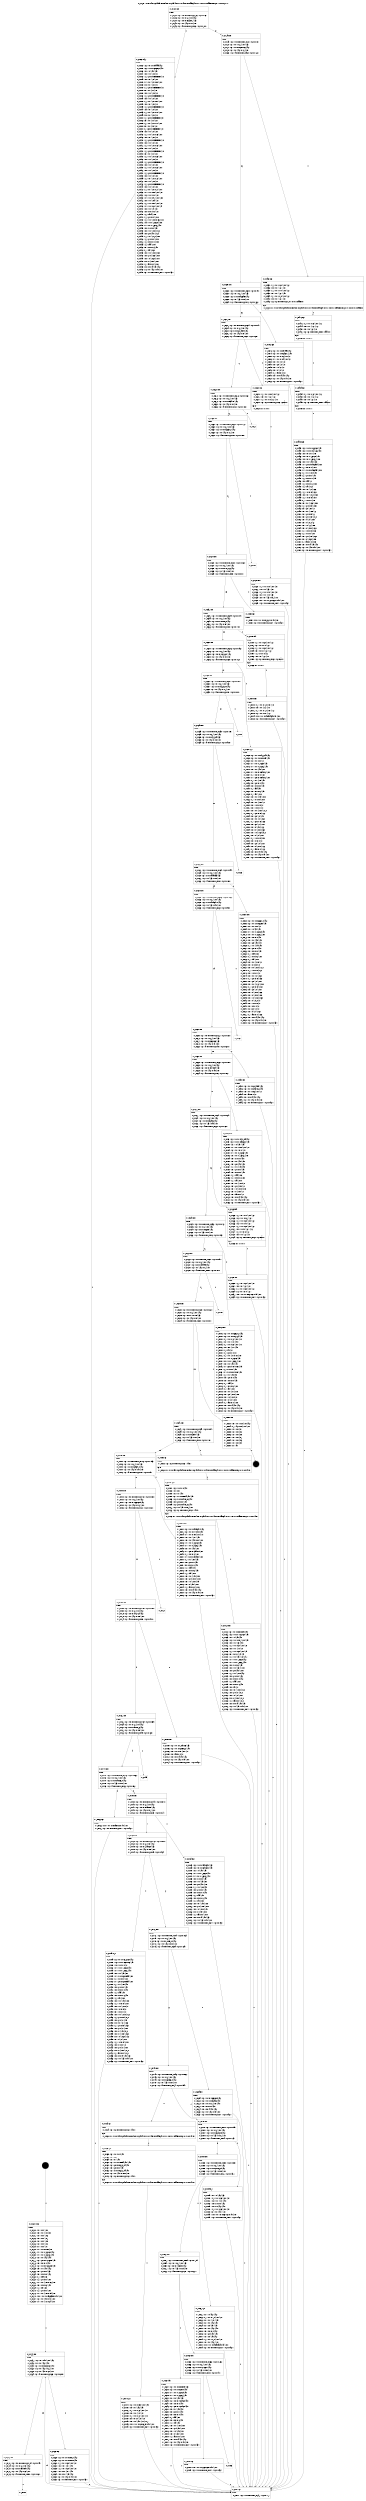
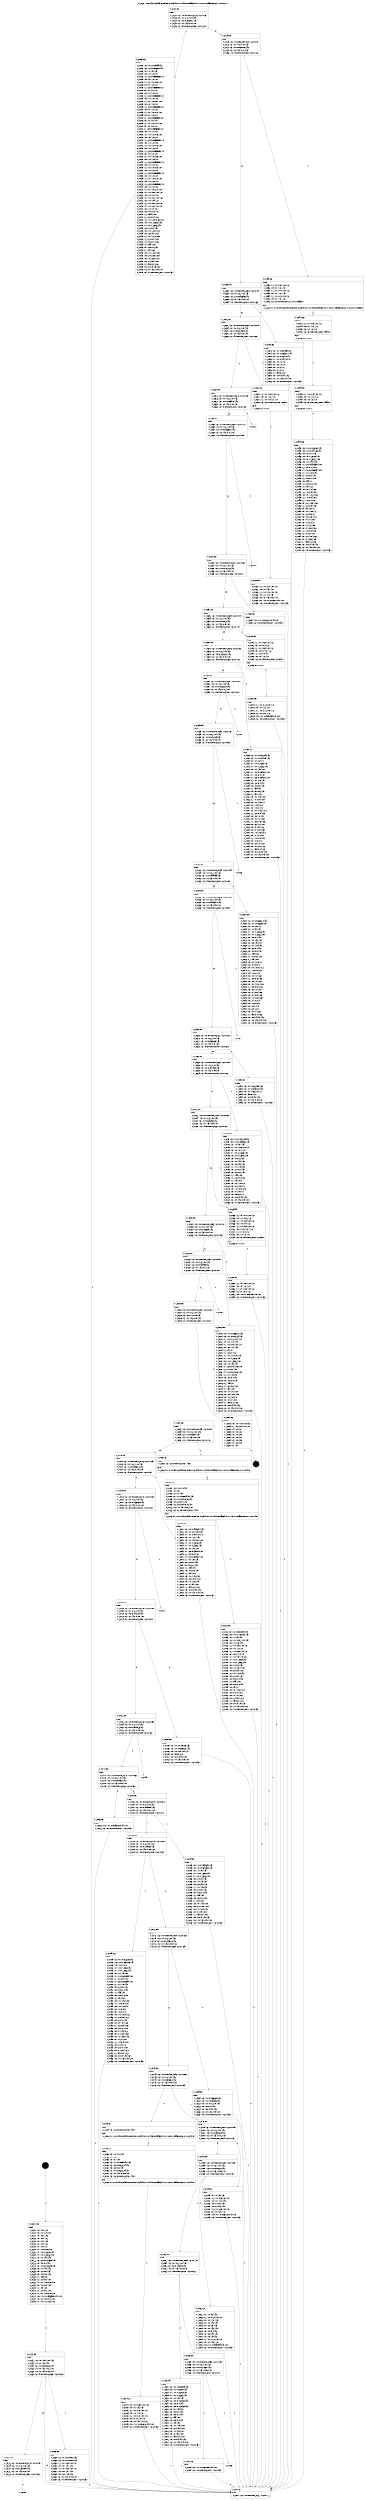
(193, 1372) -> none
